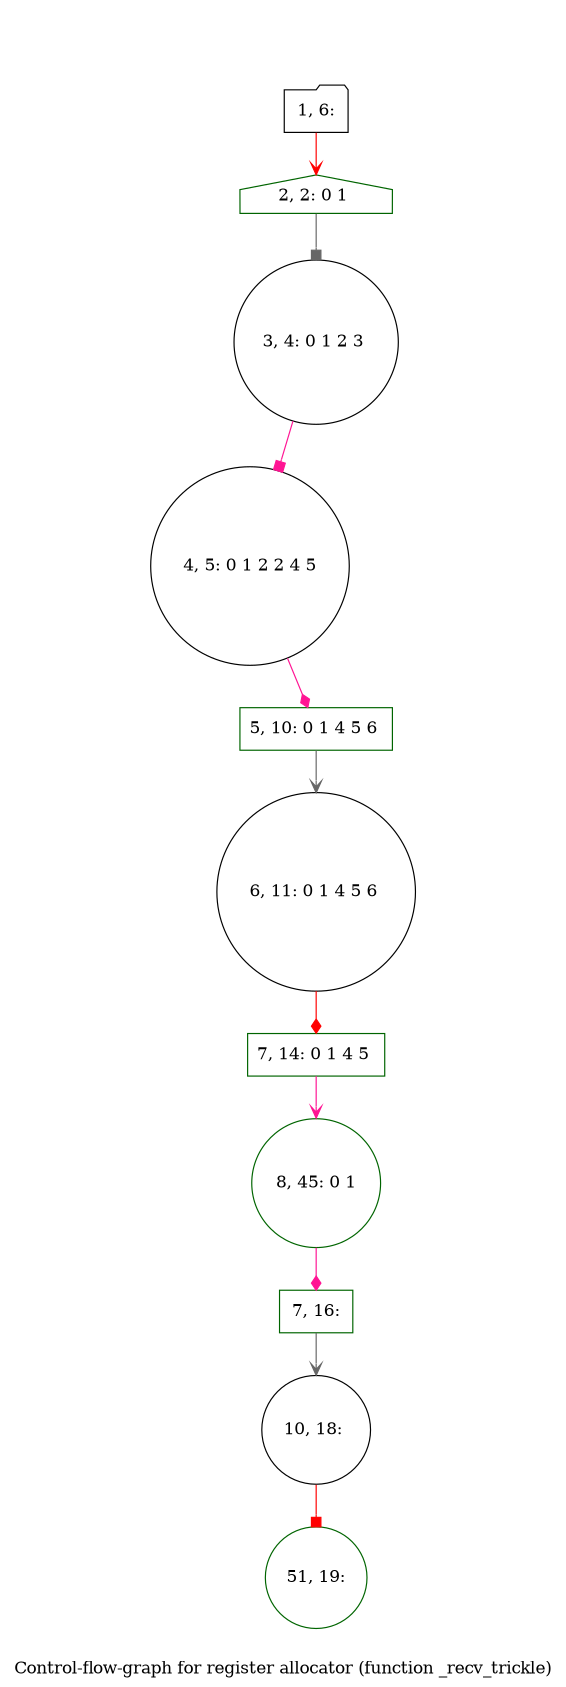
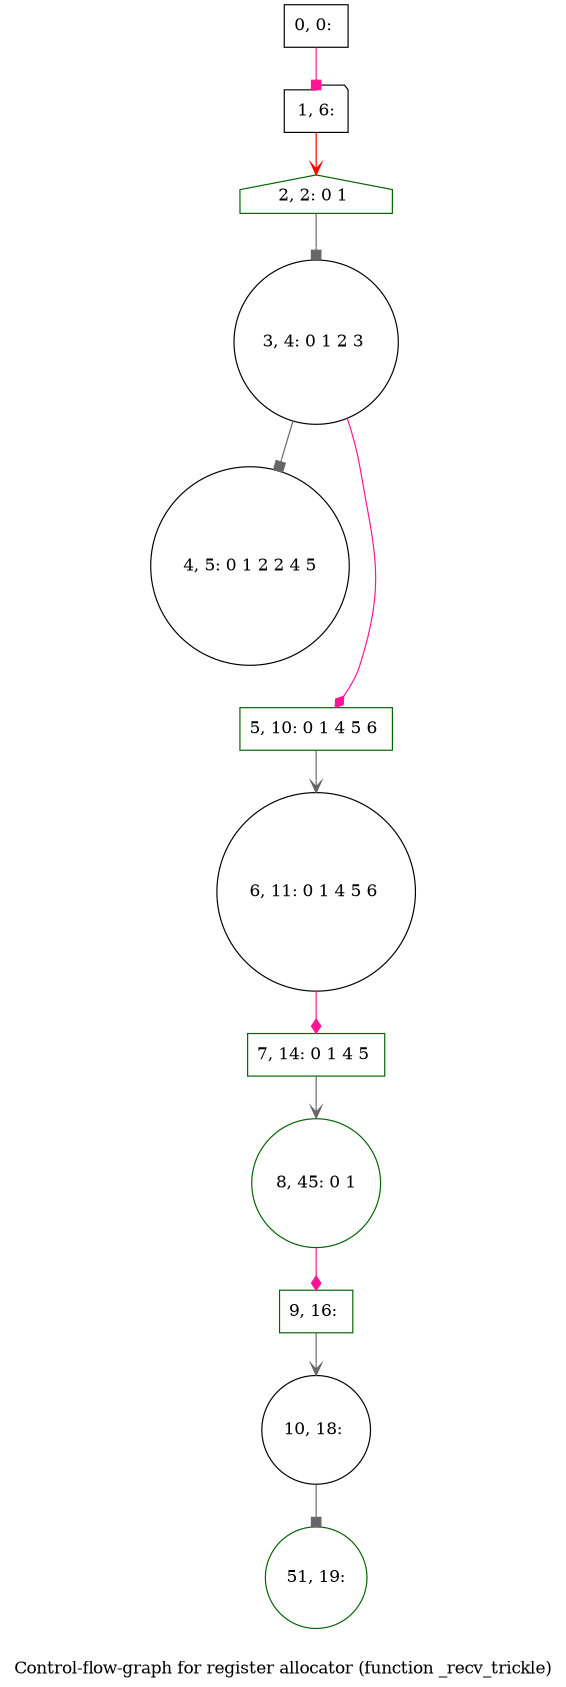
none -> (316, 26)
(287, 440) -> (287, 440)
(295, 676) -> (375, 559)
(316, 1005) -> (316, 1005)
(316, 1091) -> (316, 1091)
(316, 1312) -> (316, 1312)
(316, 1500) -> (316, 1500)
